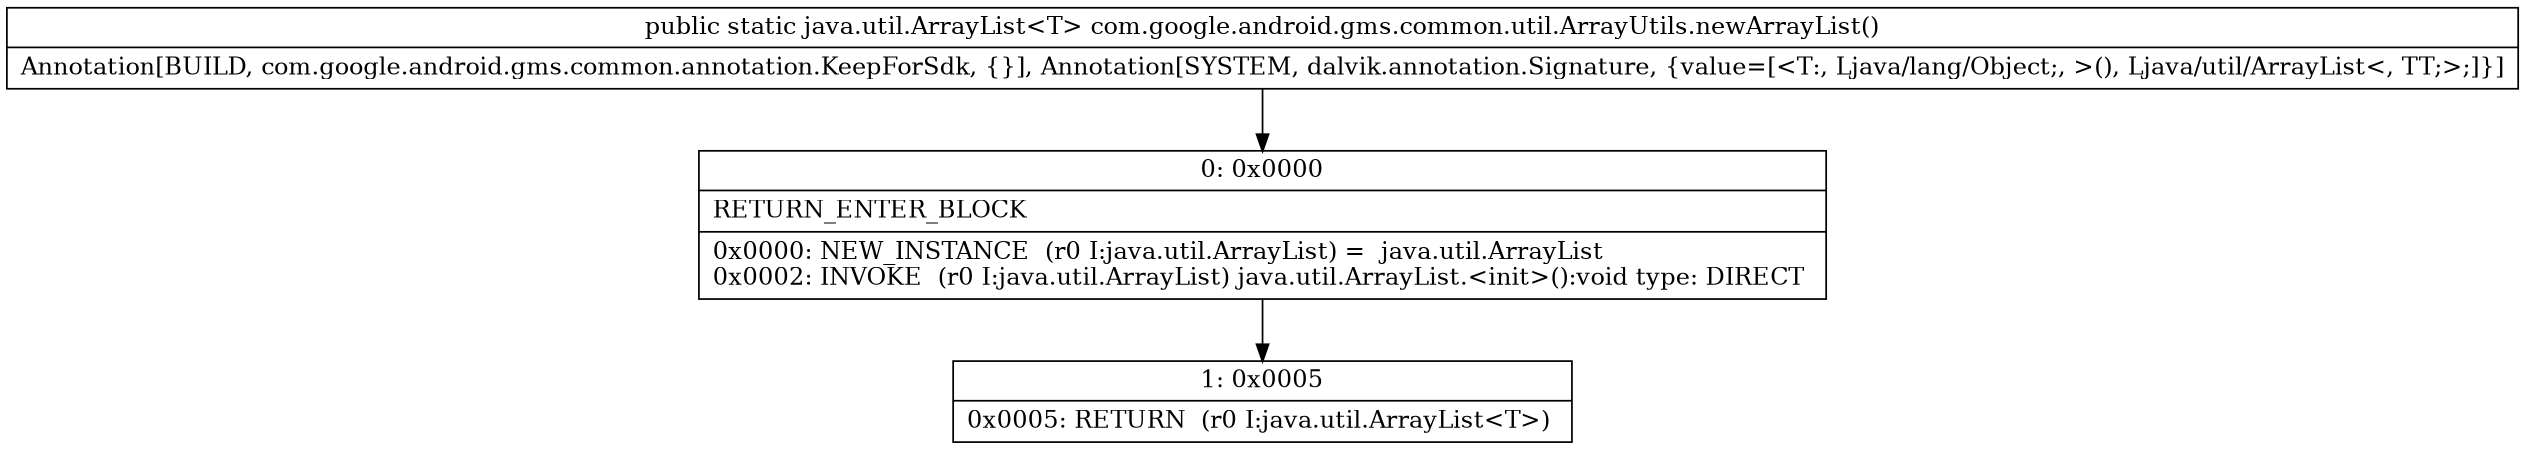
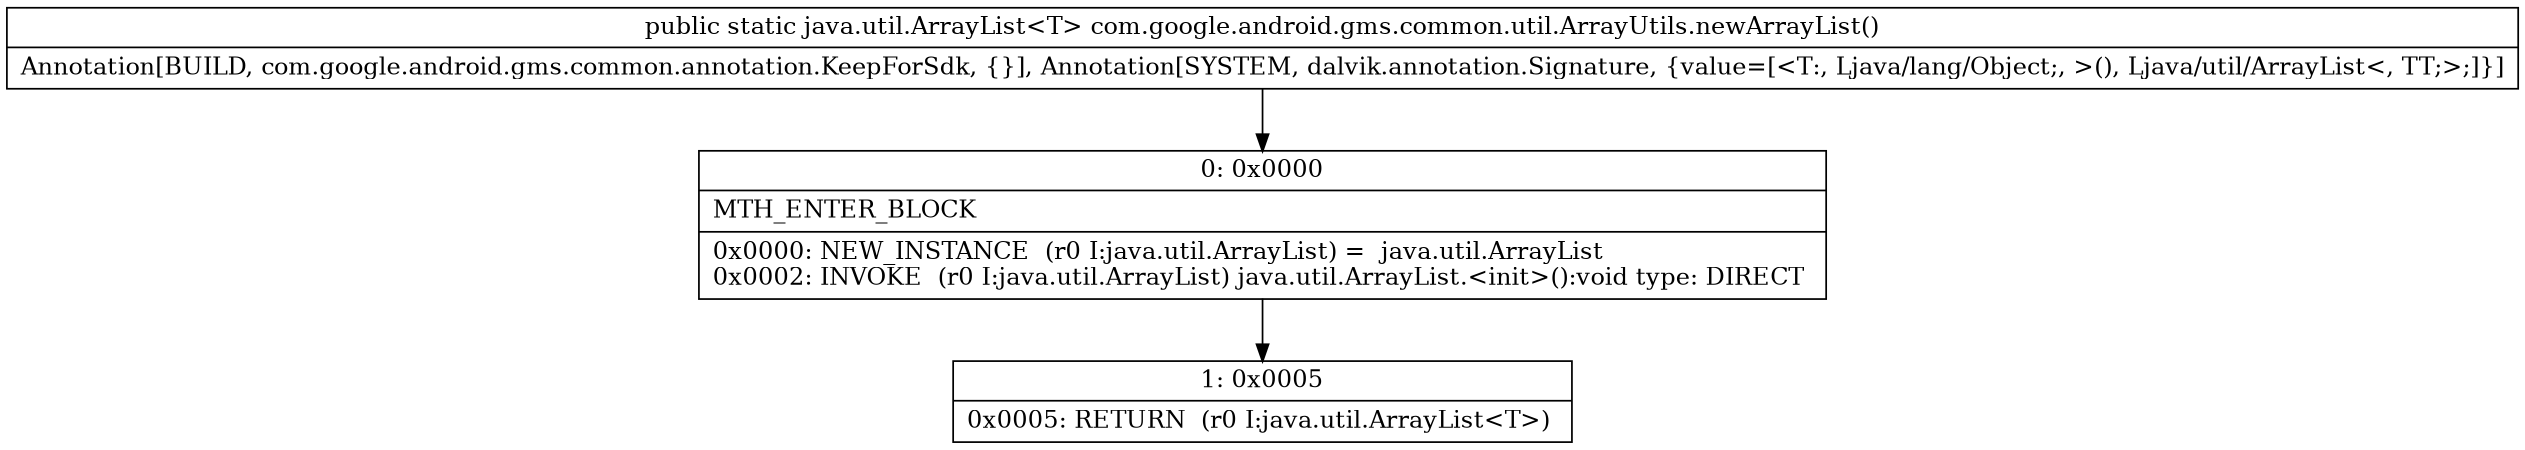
(870, 210) -> (845, 210)
